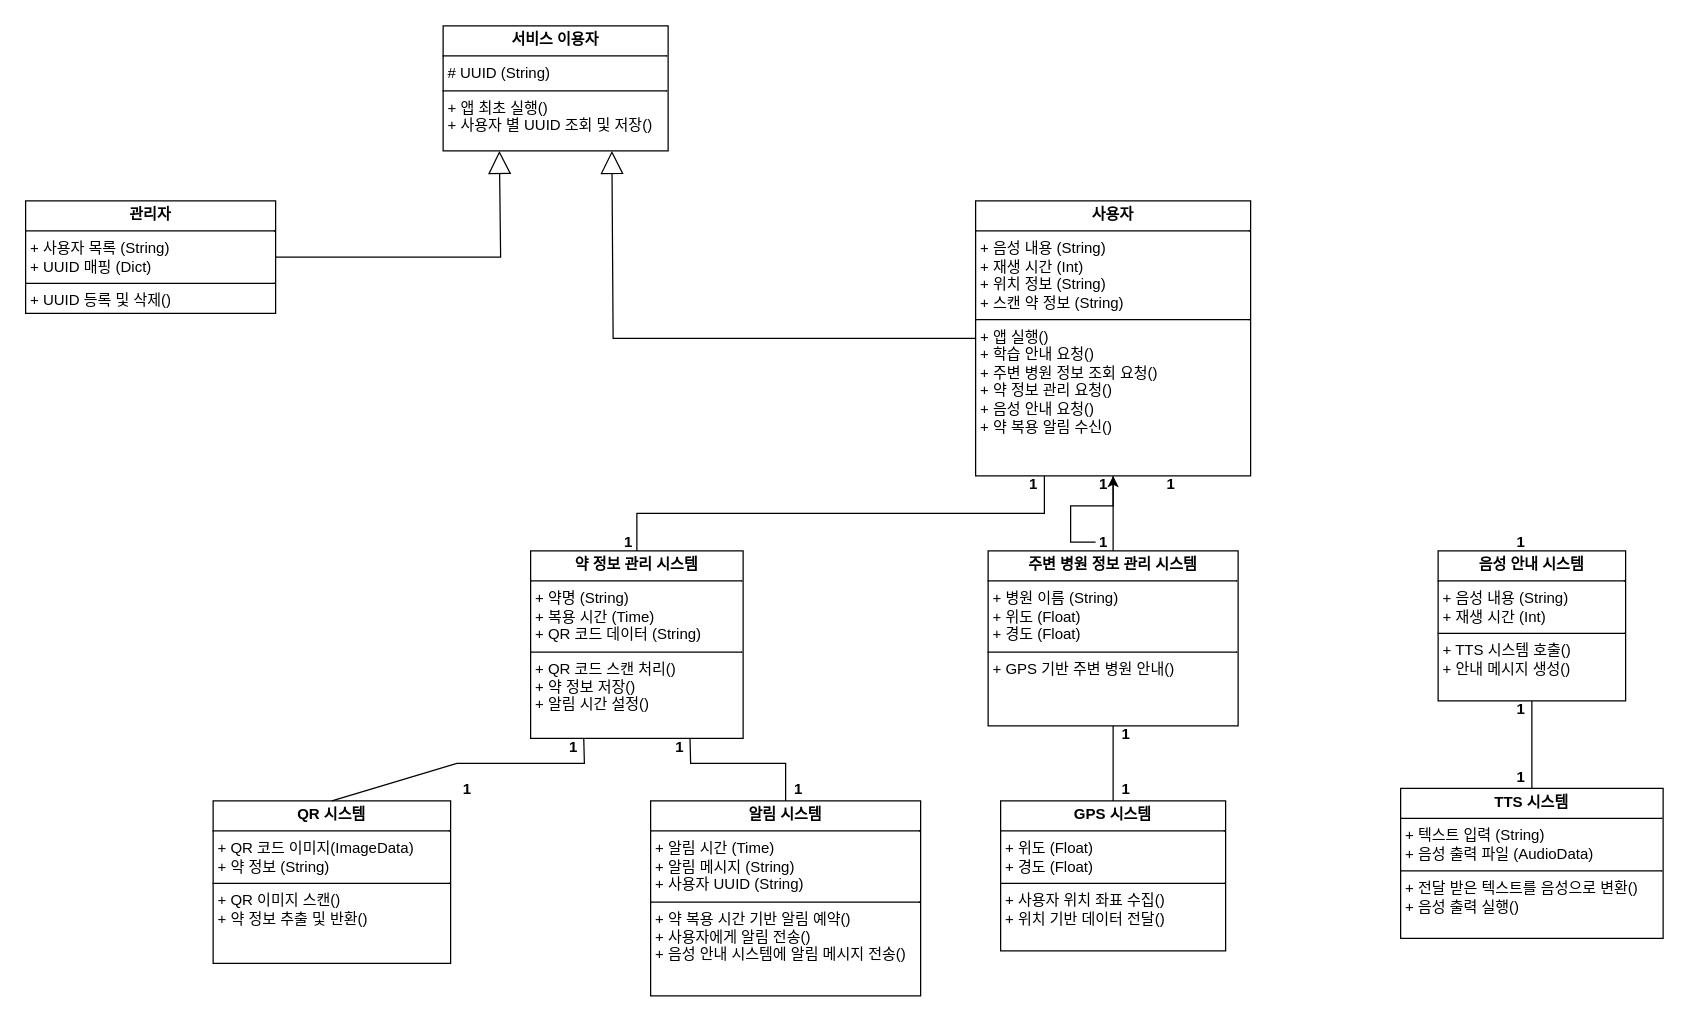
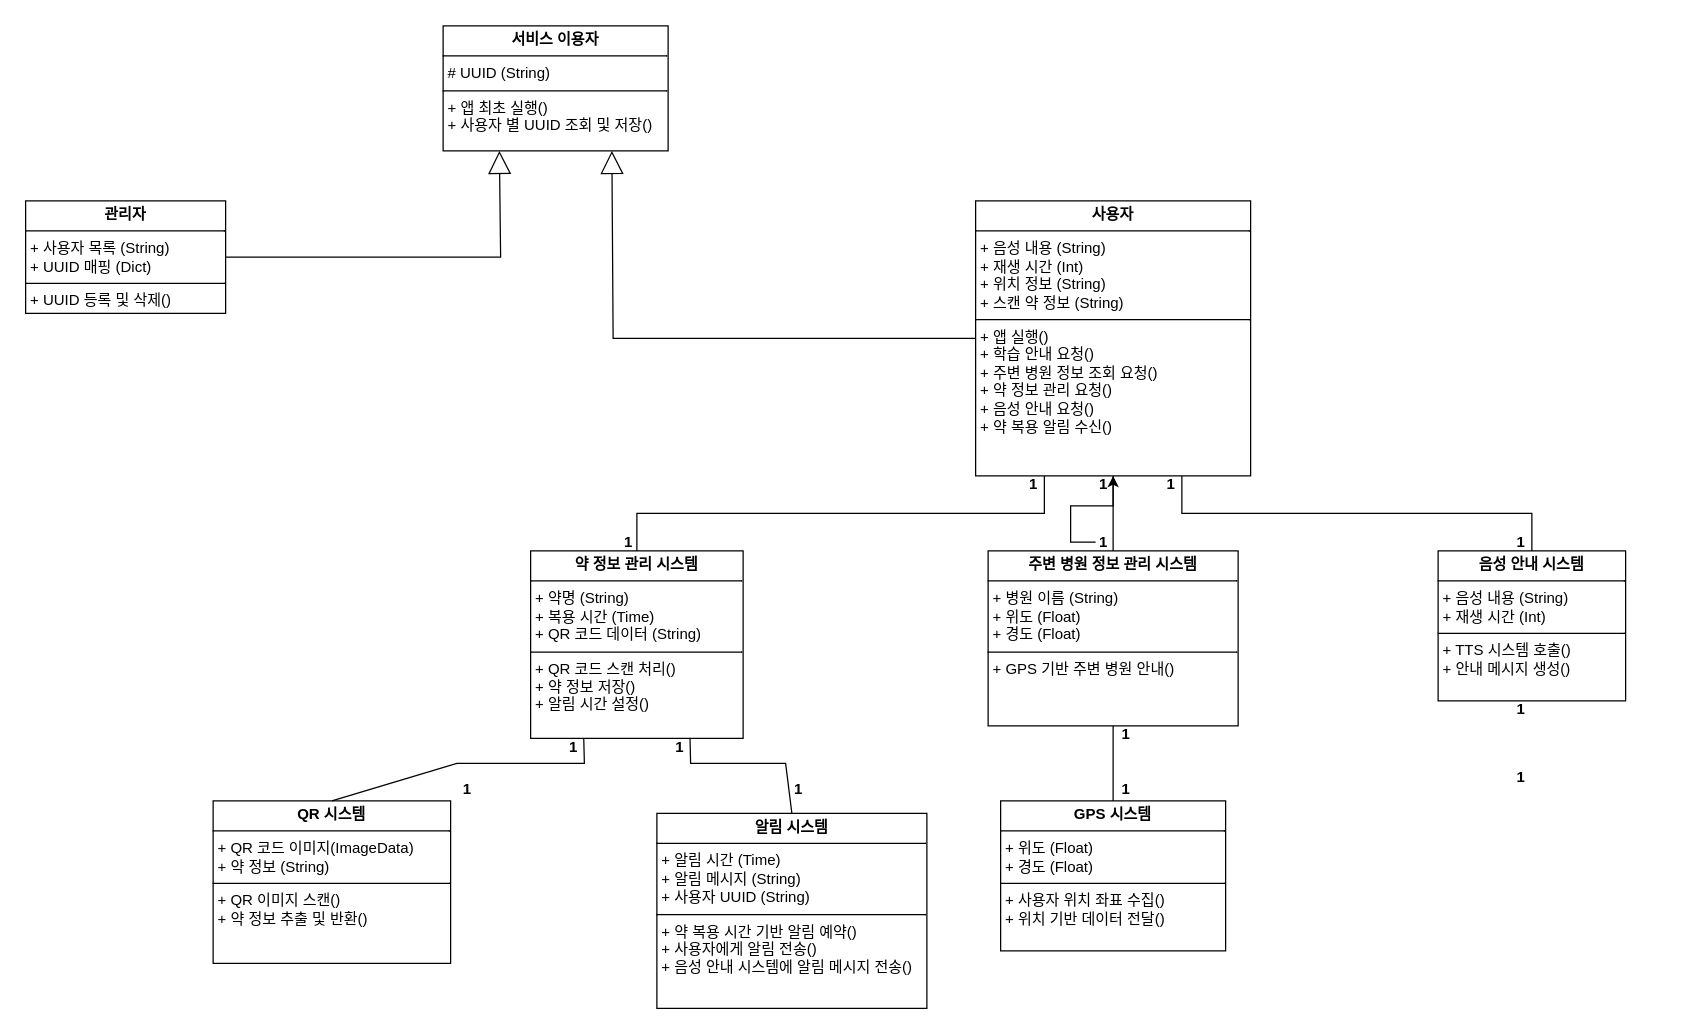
(151, 257) -> (126, 257)
none -> (1357, 513)
(1532, 745) -> none
(1532, 863) -> none
(786, 898) -> (792, 911)
